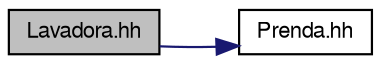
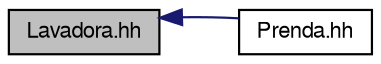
(188, 47) -> (211, 17)
